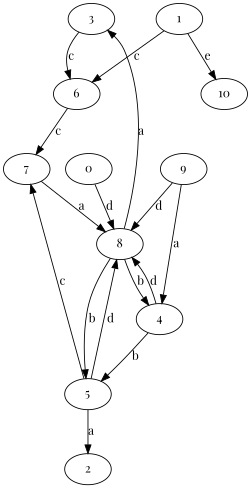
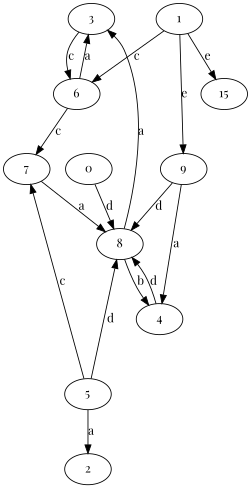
none -> (83, 61)
none -> (181, 90)
(224, 94) -> (224, 94)
(87, 311) -> none
(128, 355) -> none
